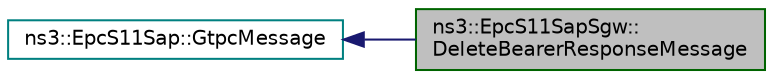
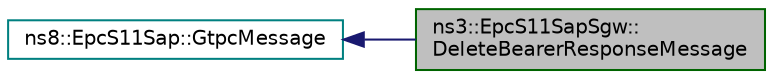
(176, 40) -> (176, 40)
